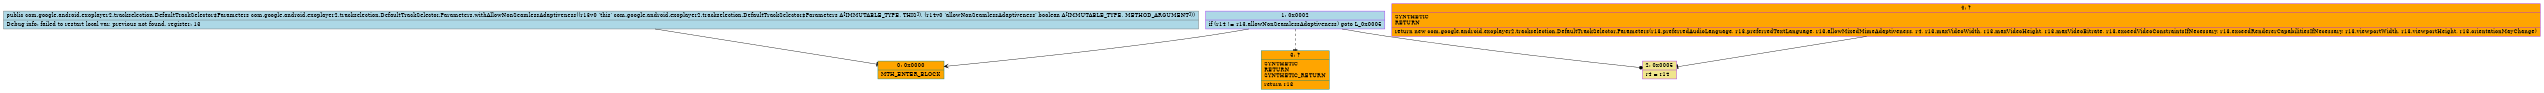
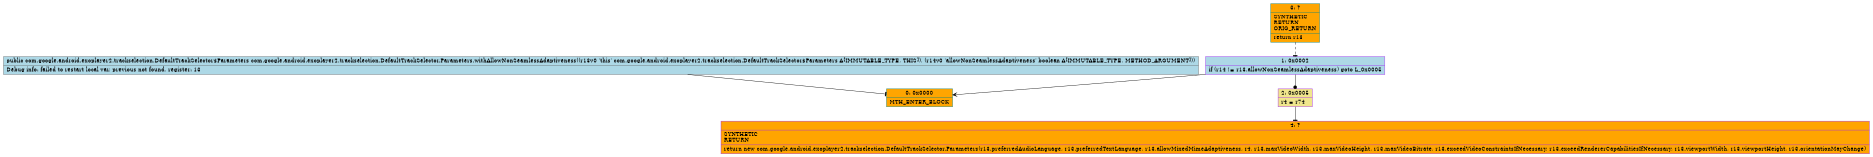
(1295, 39) -> (1295, 48)
(1773, 51) -> (1295, 113)
(1658, 74) -> (1293, 102)
(1295, 76) -> (1295, 29)
